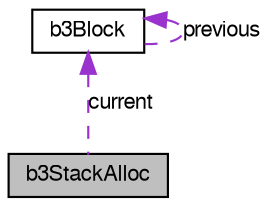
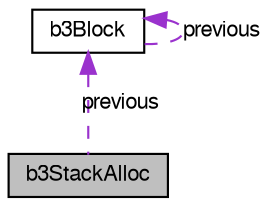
(122, 103) -> (122, 103)
